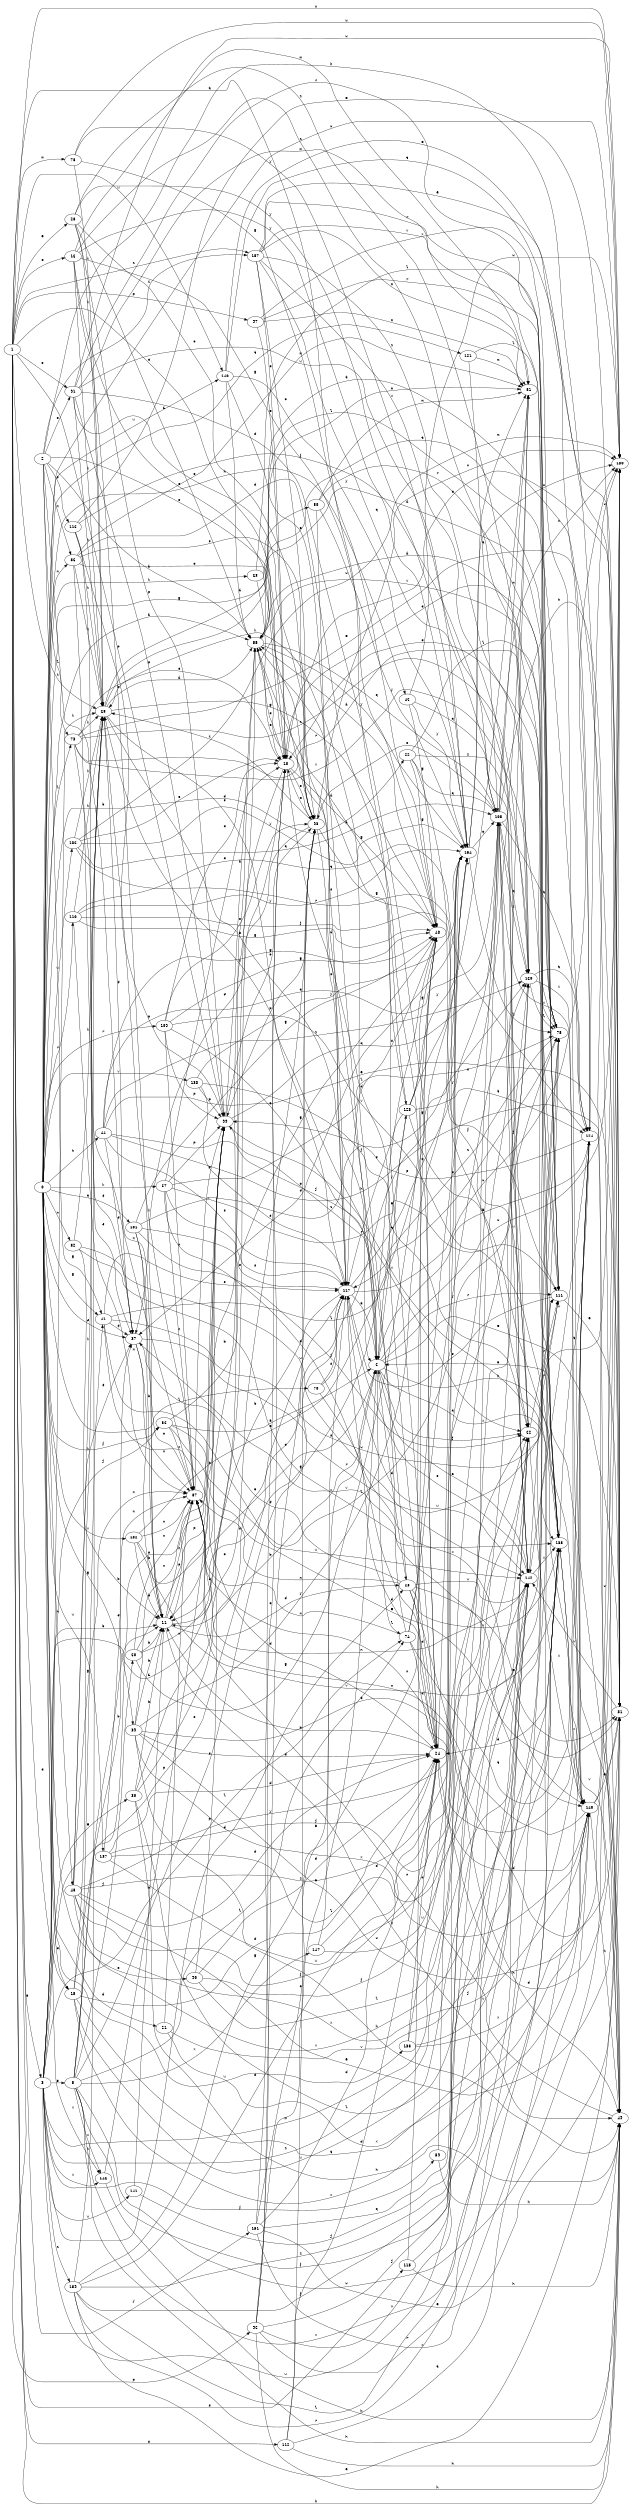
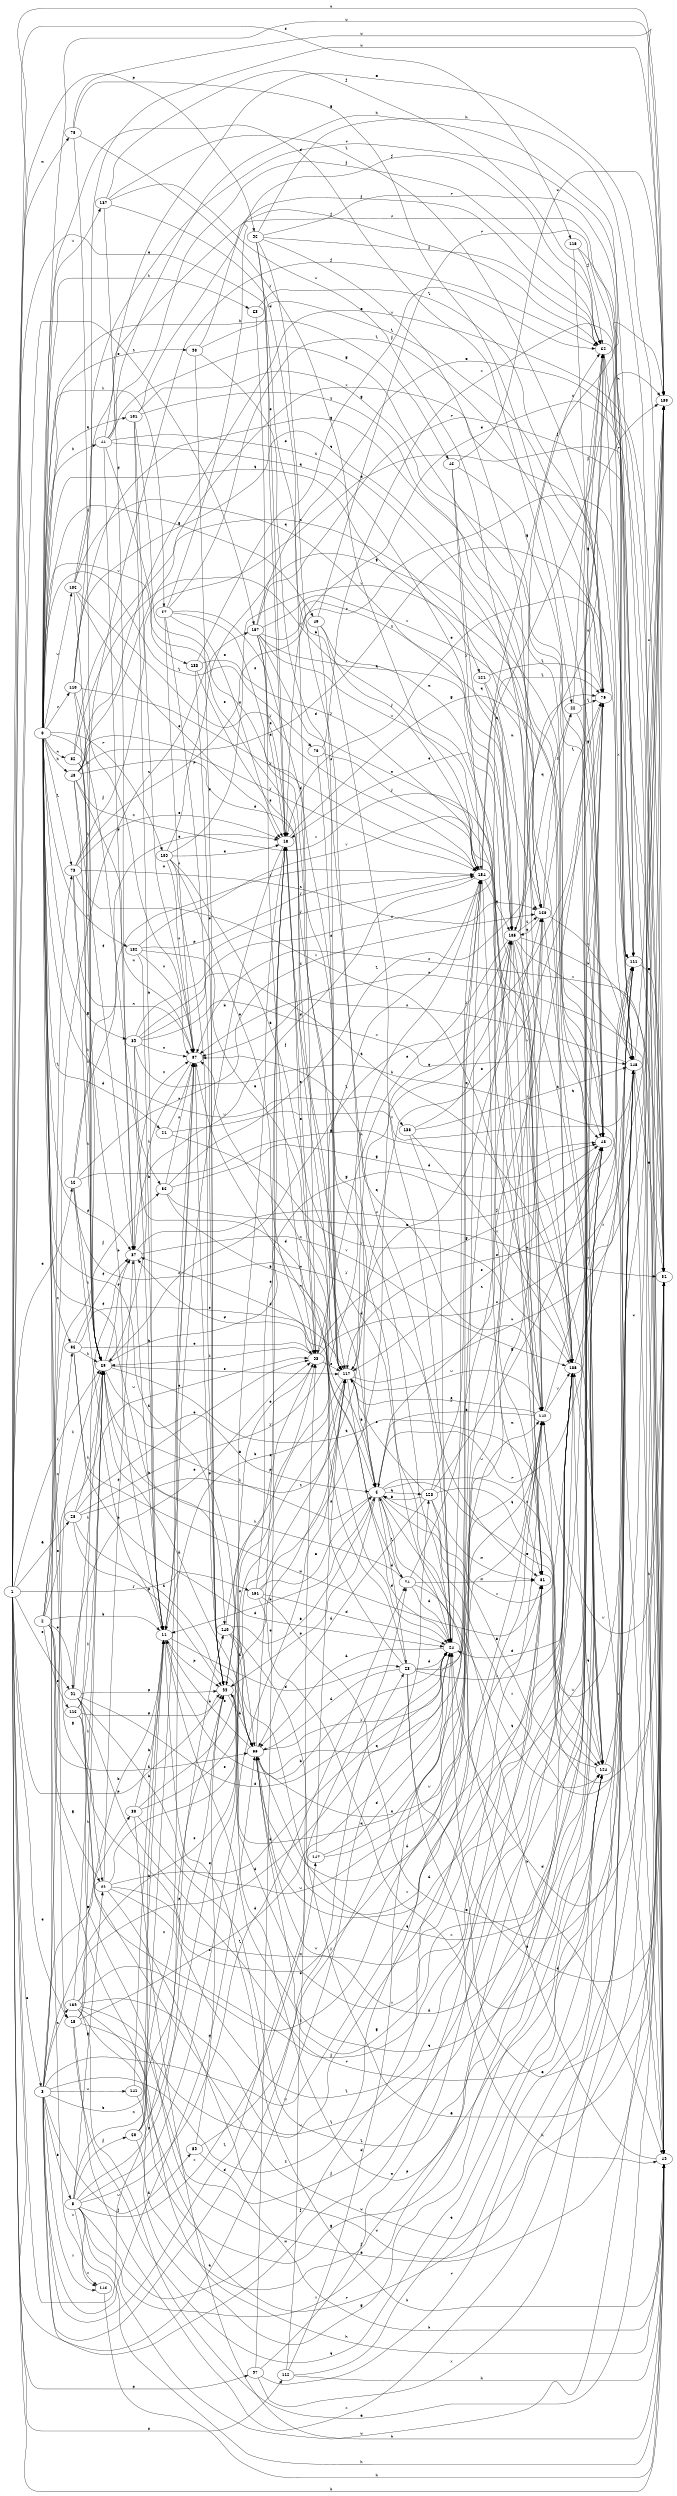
(286, 399) -> (286, 1045)
(316, 505) -> (316, 622)
(512, 819) -> (551, 811)
(190, 1654) -> (214, 1922)
